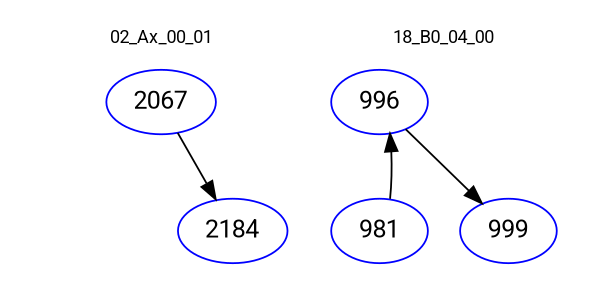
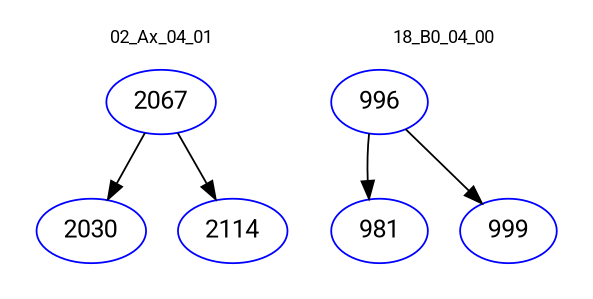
(162, 38) -> (162, 38)
(392, 175) -> (368, 157)
none -> (91, 231)
(233, 231) -> (233, 231)
